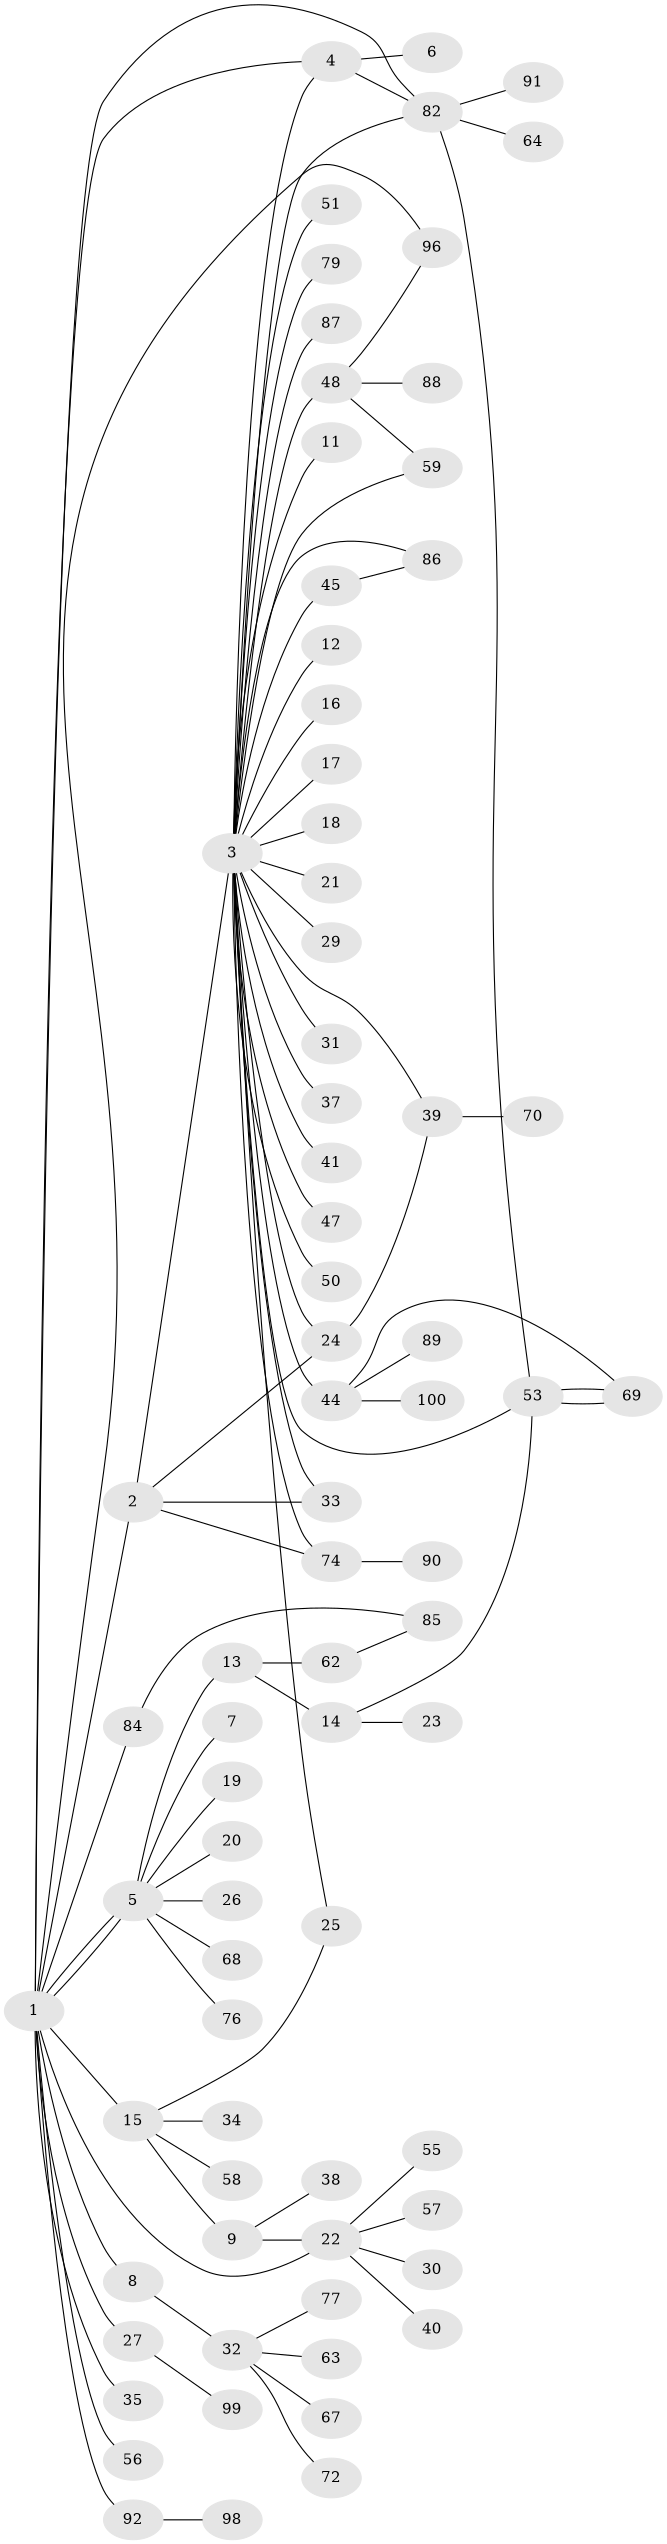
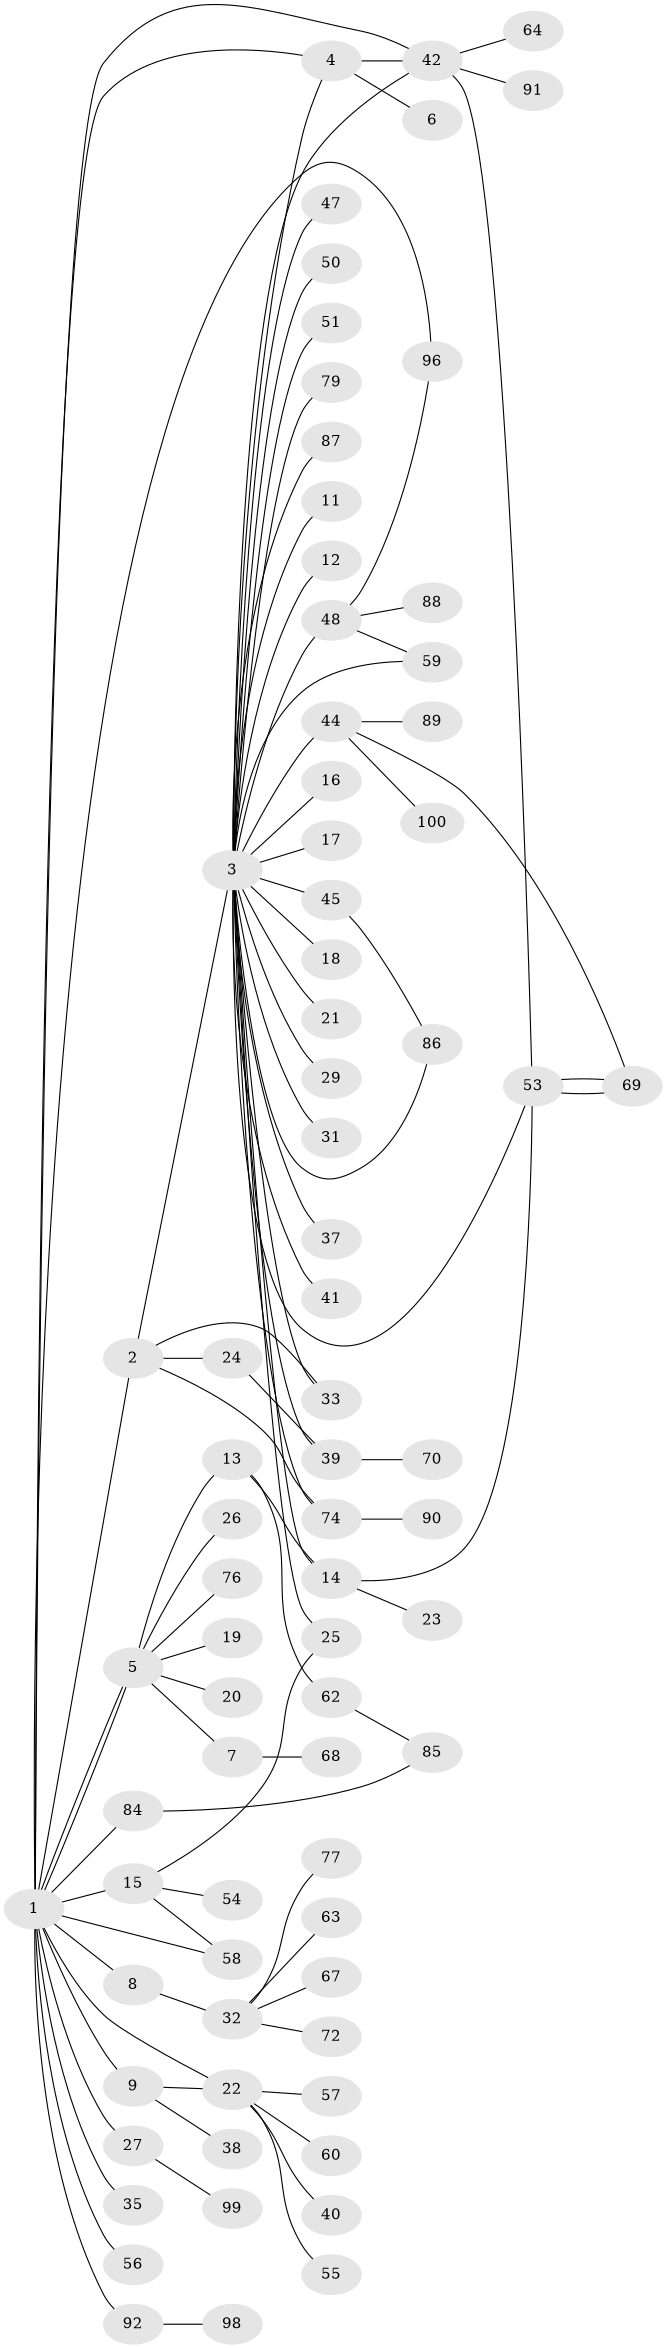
(432, 112) -> (432, 61)
(273, 1206) -> (260, 1230)
(183, 1931) -> (285, 1757)
none -> (133, 1934)
(232, 2121) -> (232, 1900)
(180, 2182) -> (76, 2001)
(432, 2270) -> (332, 2156)
